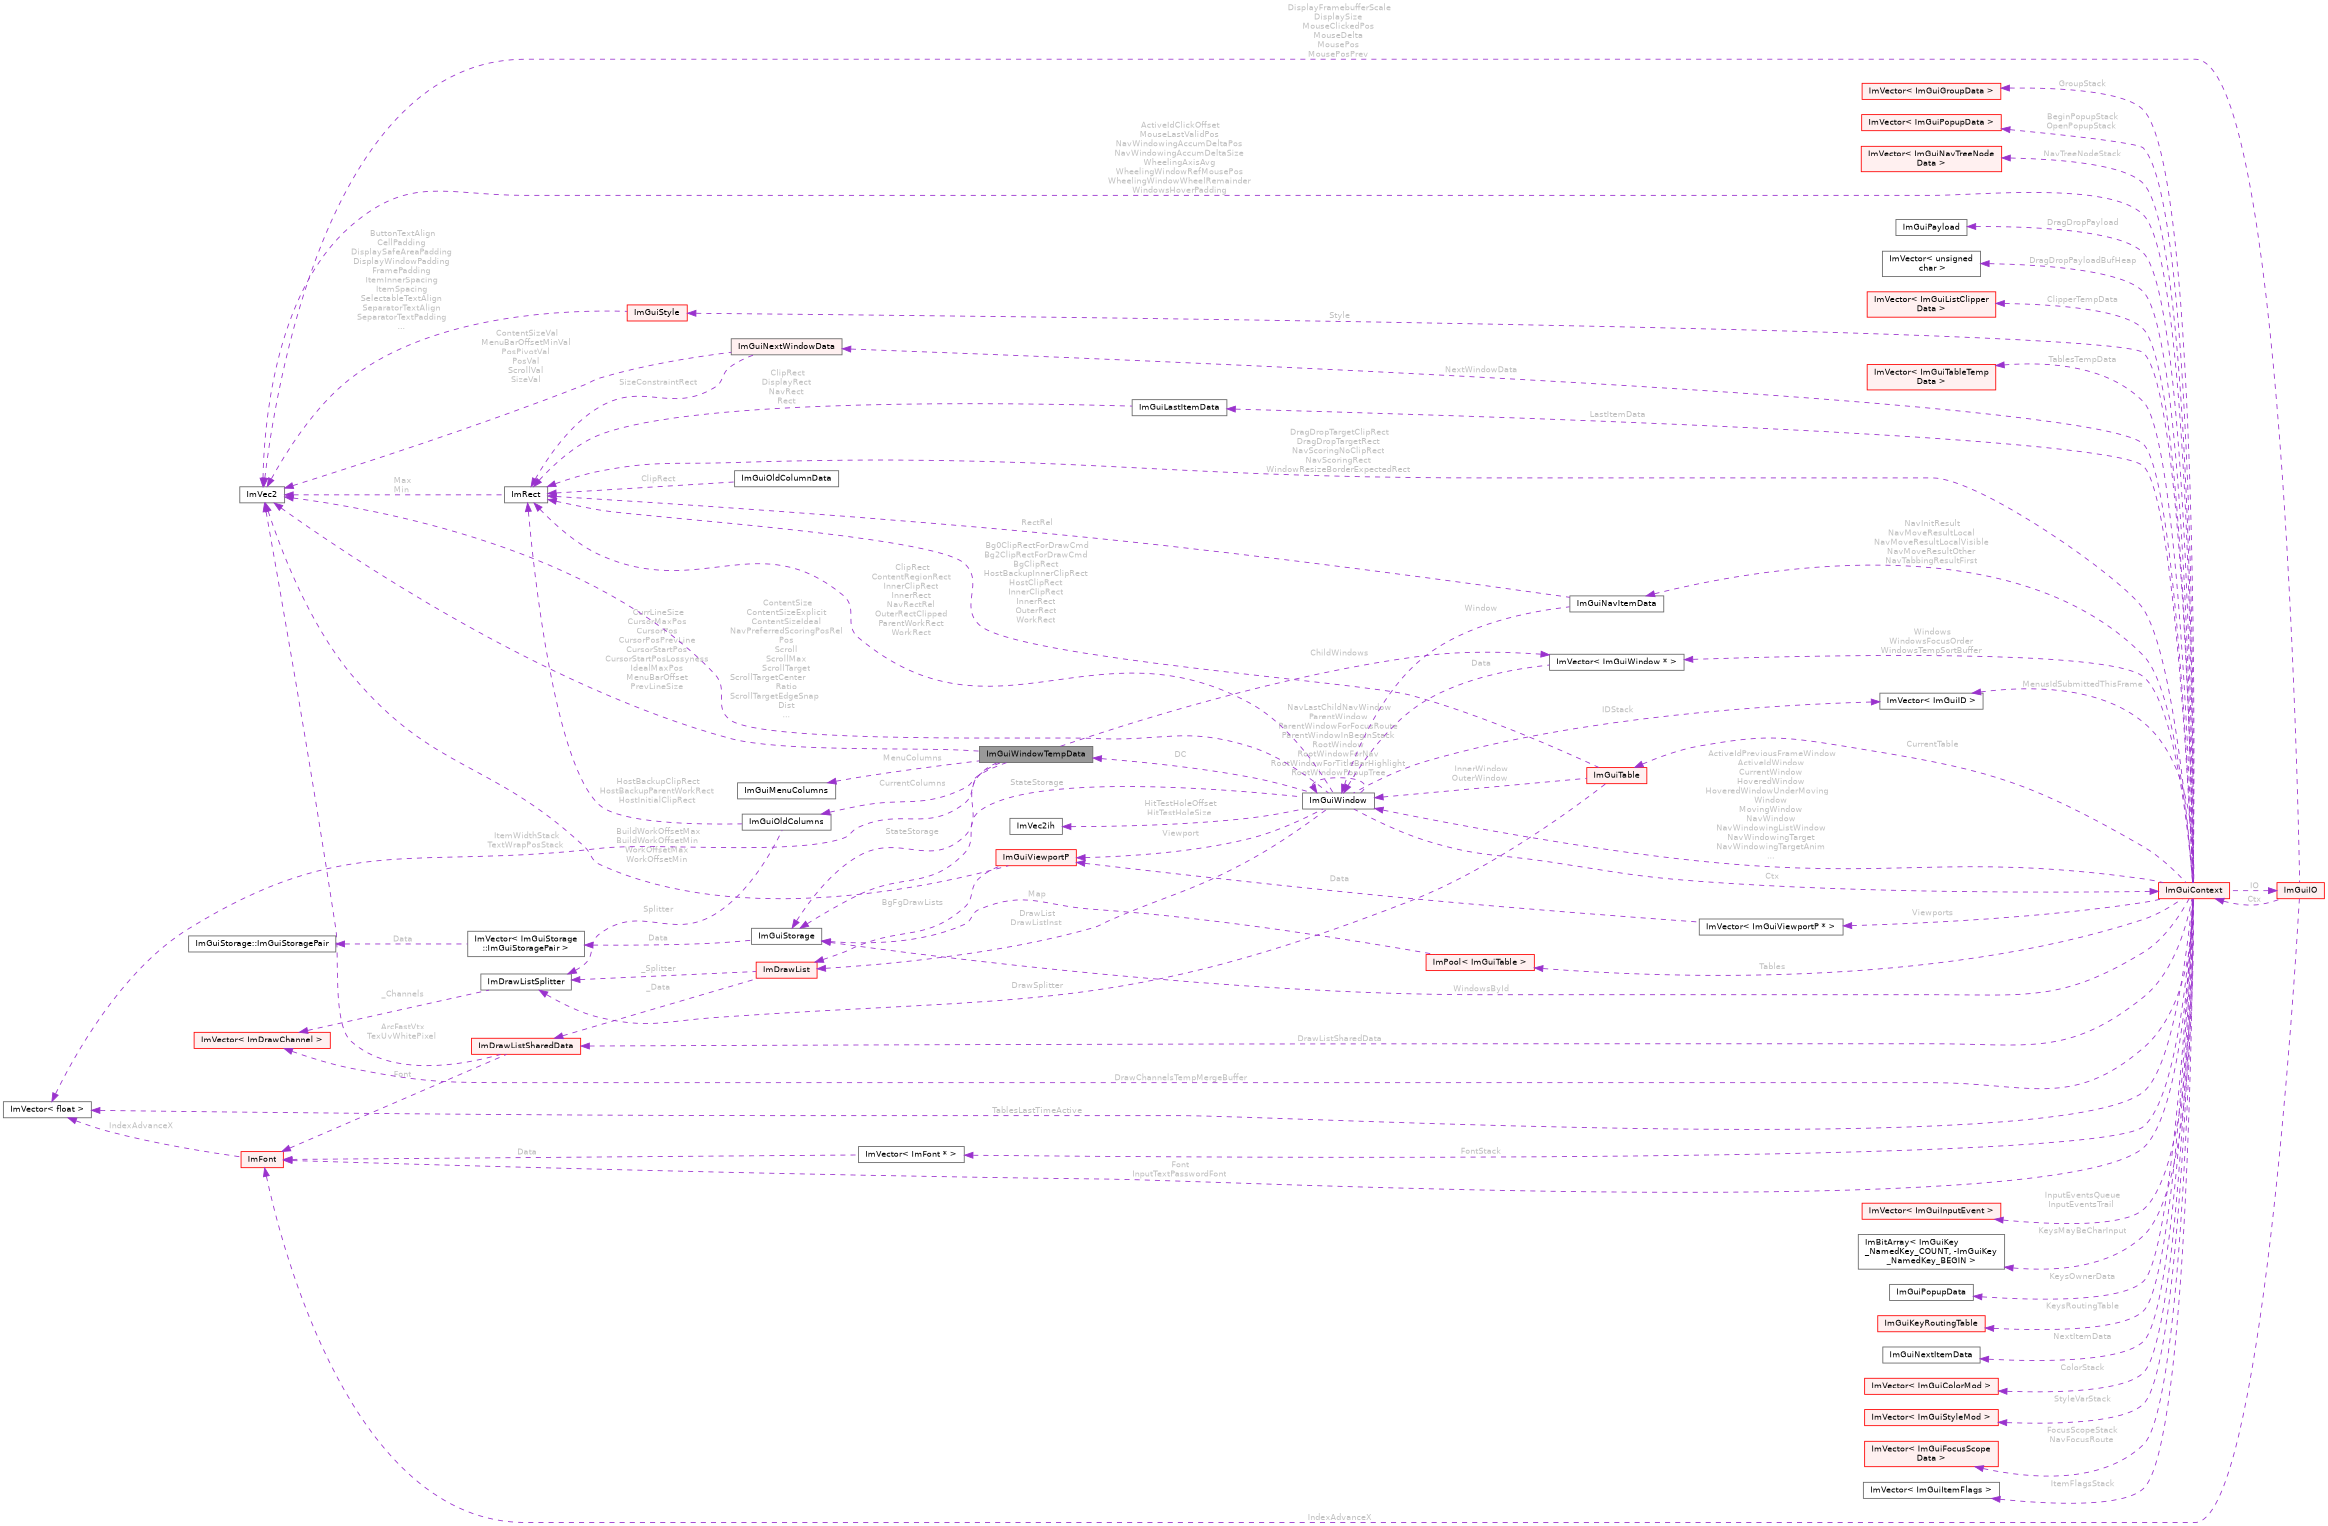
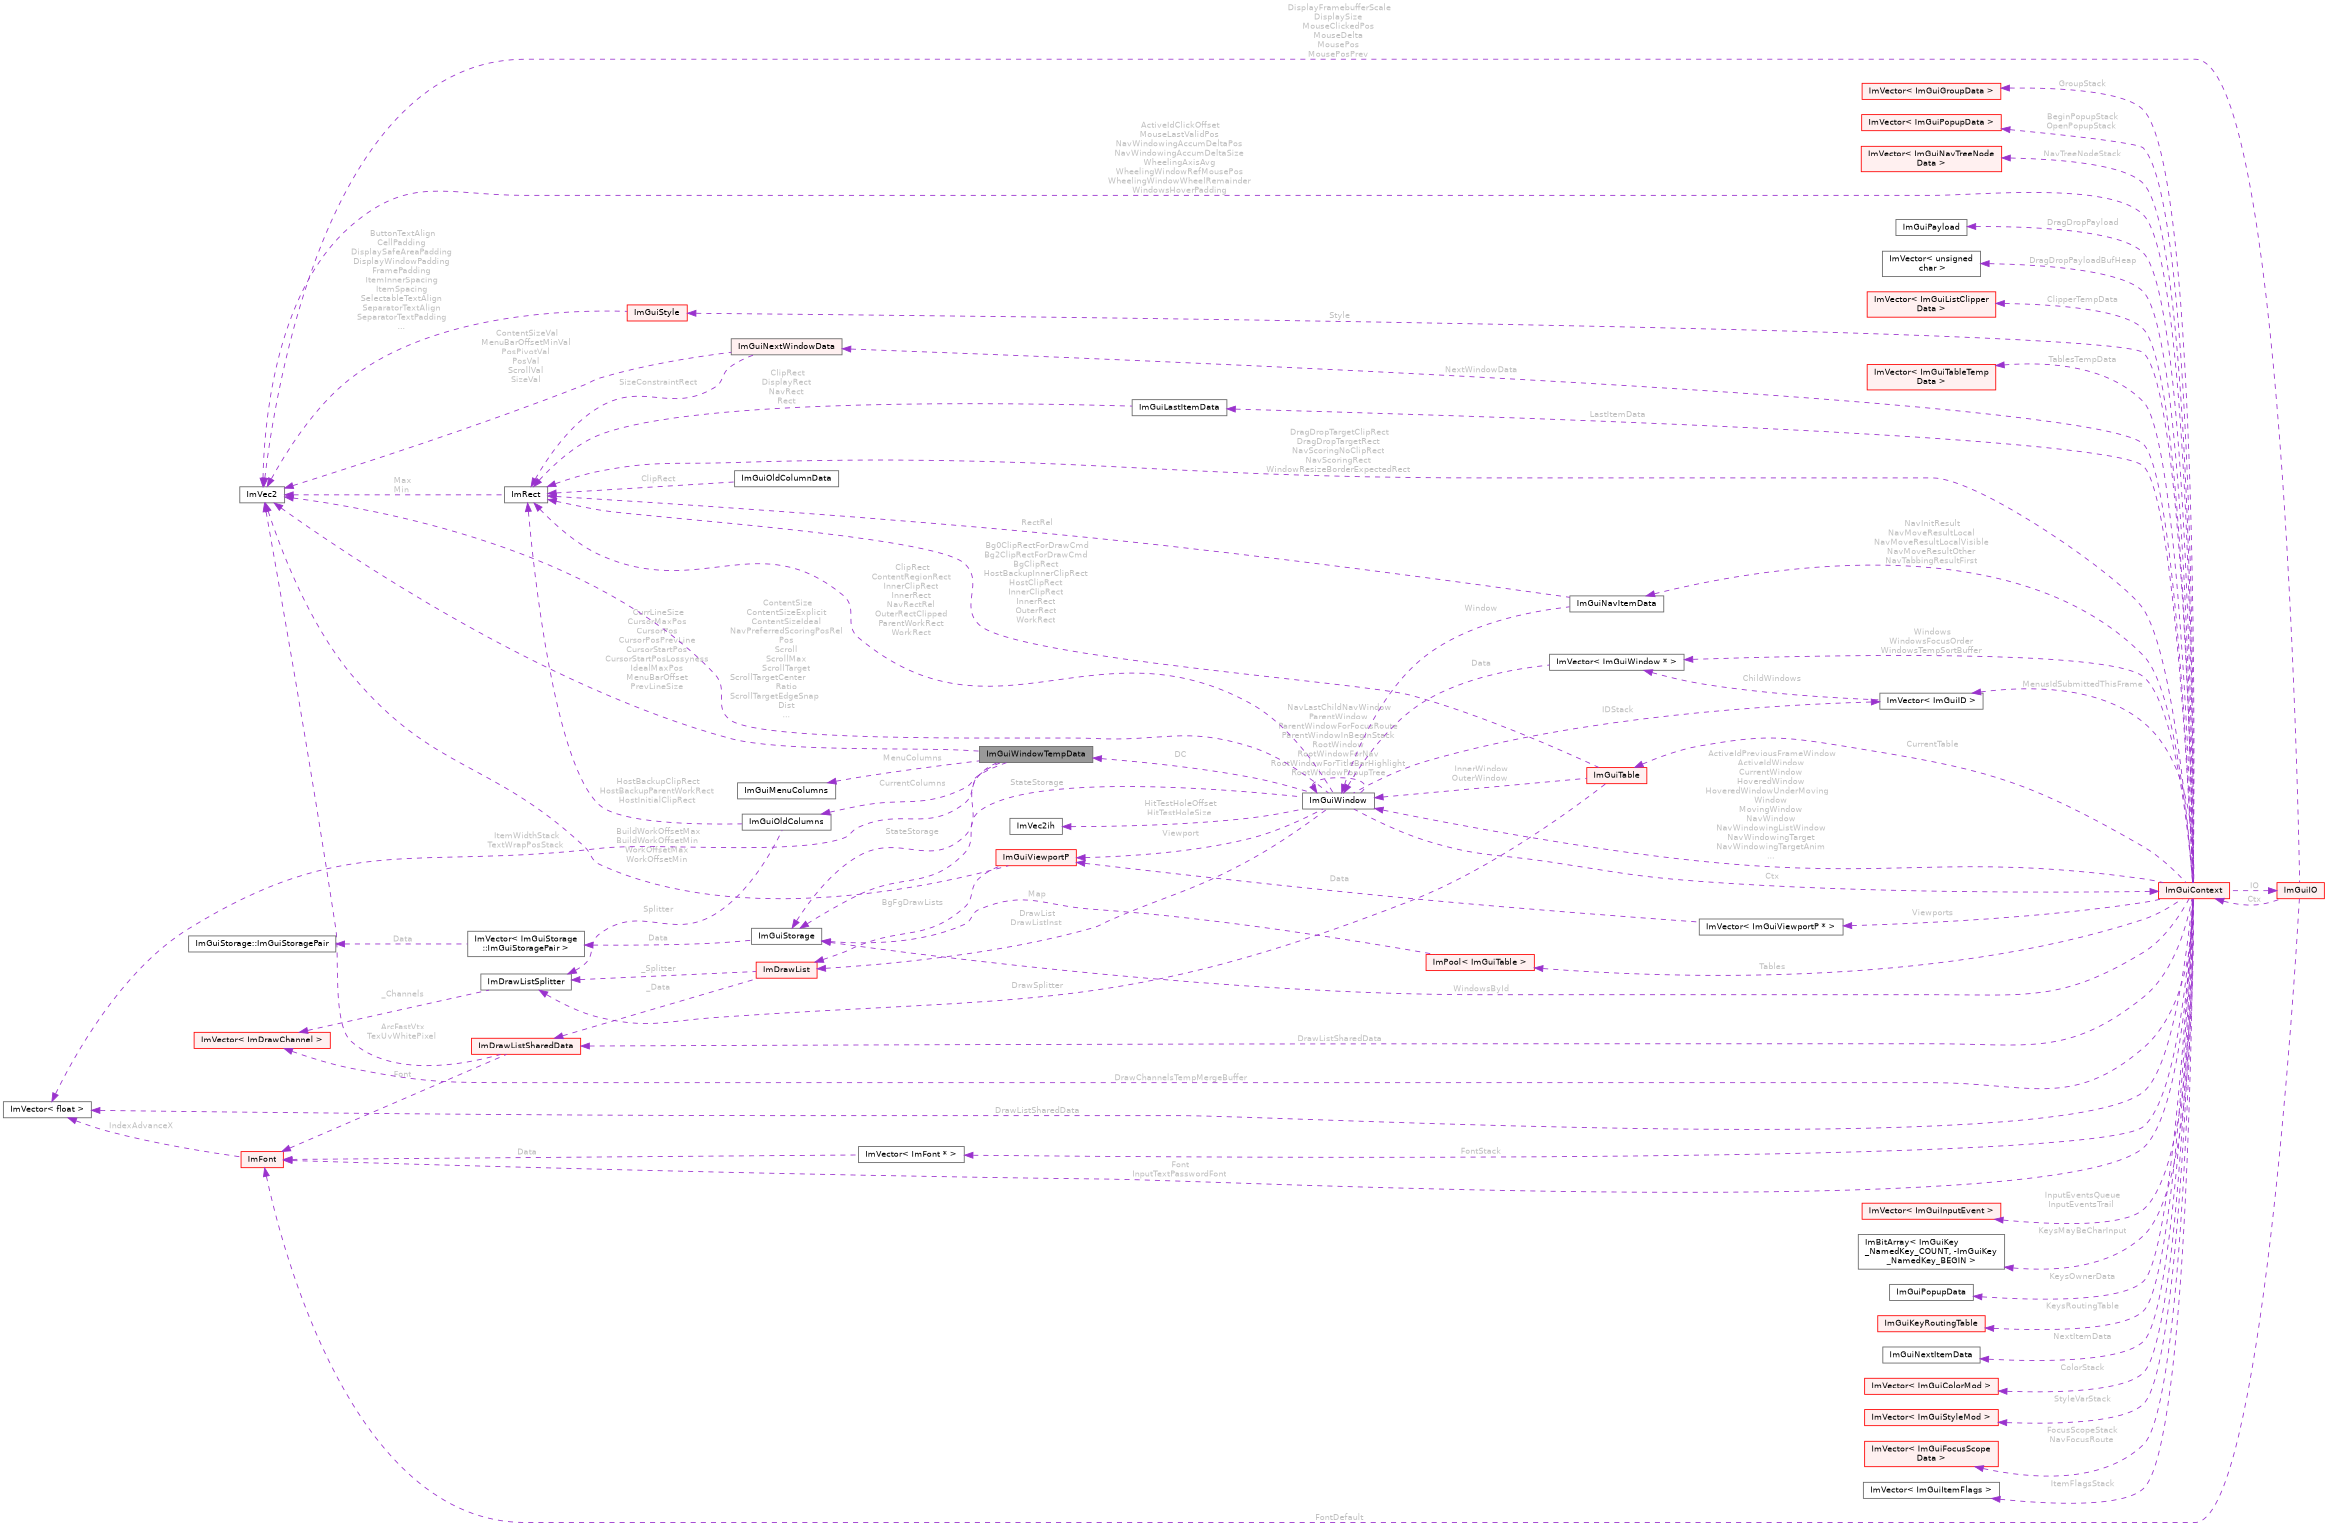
(1309, 676) -> (1765, 692)
(1036, 1111) -> (1036, 1111)
(1339, 1518) -> (1339, 1518)
